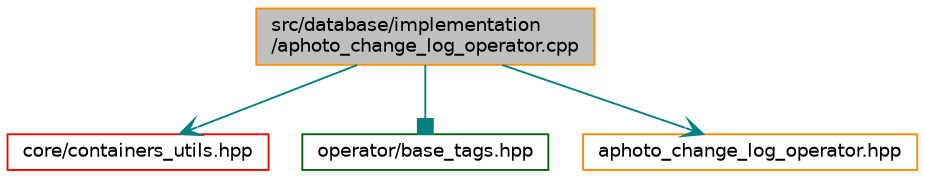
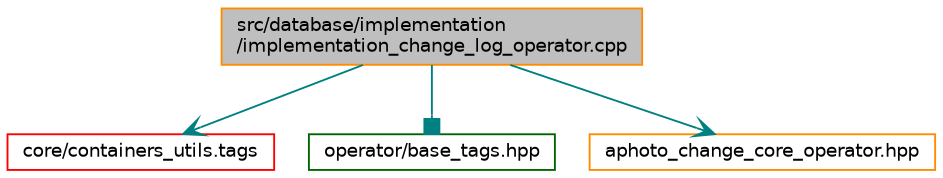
(425, 37) -> (432, 37)
(138, 152) -> (141, 152)
(750, 152) -> (762, 152)
